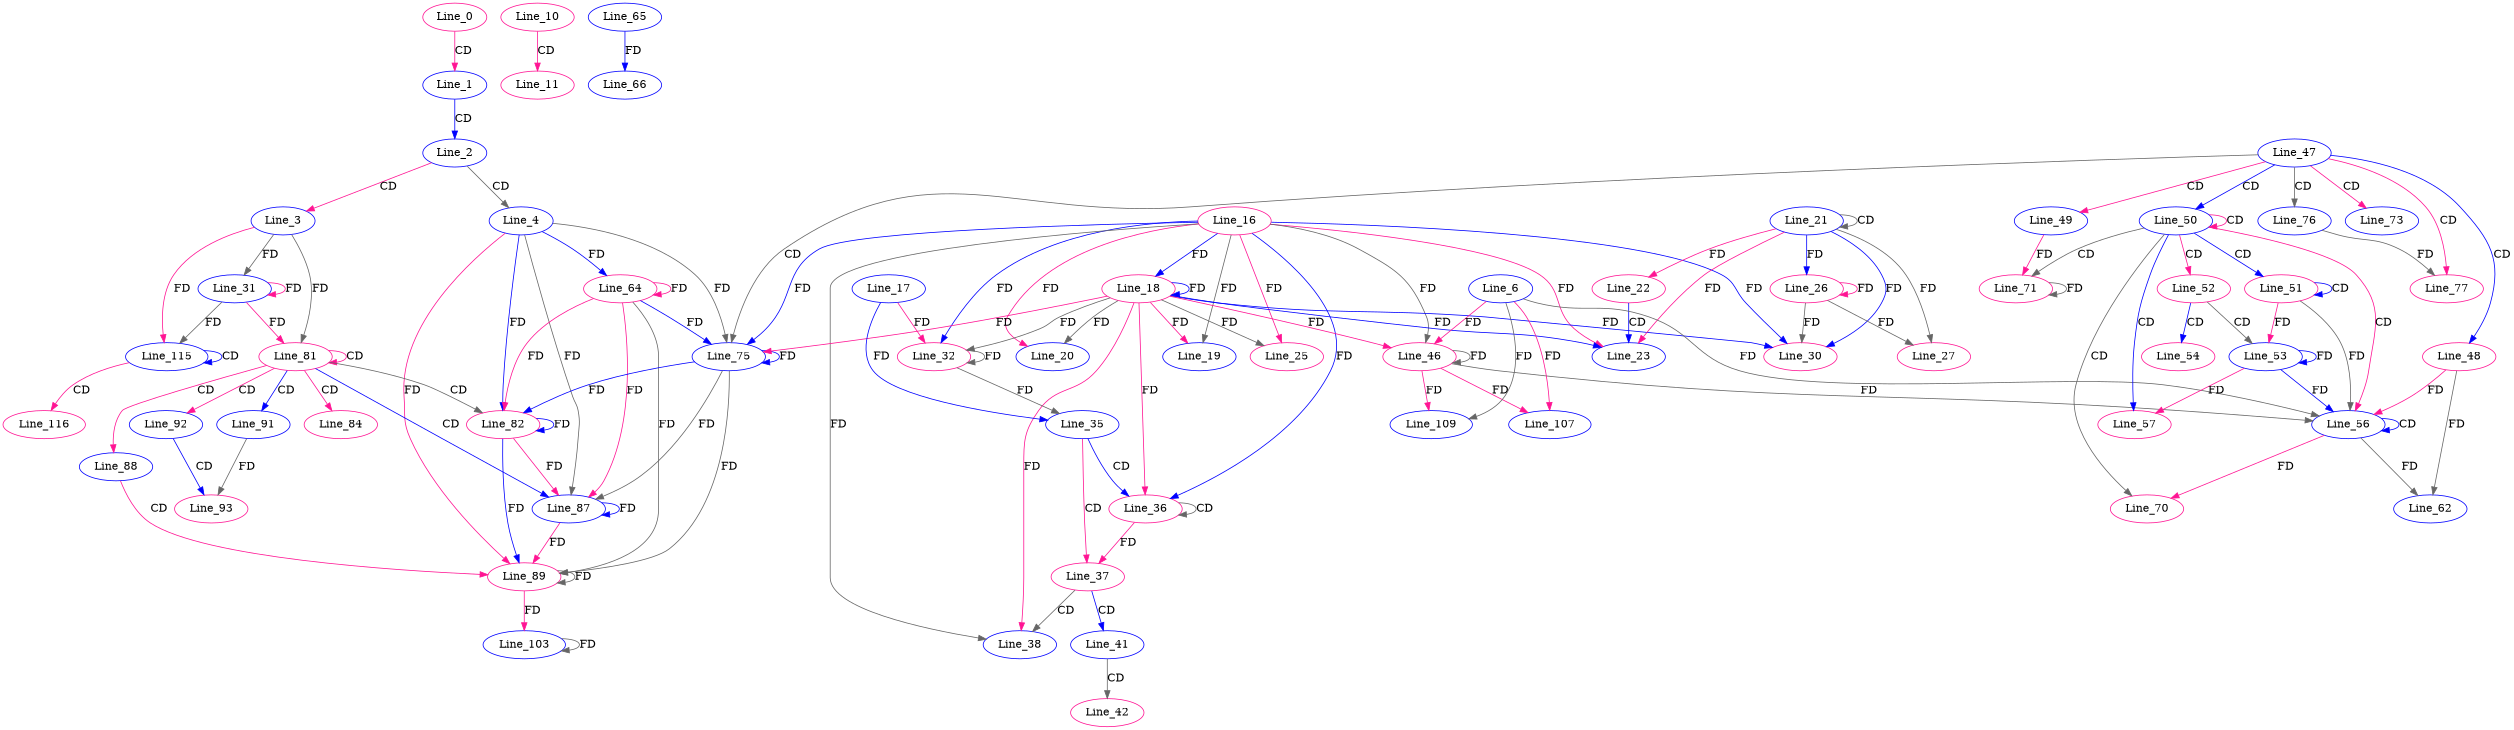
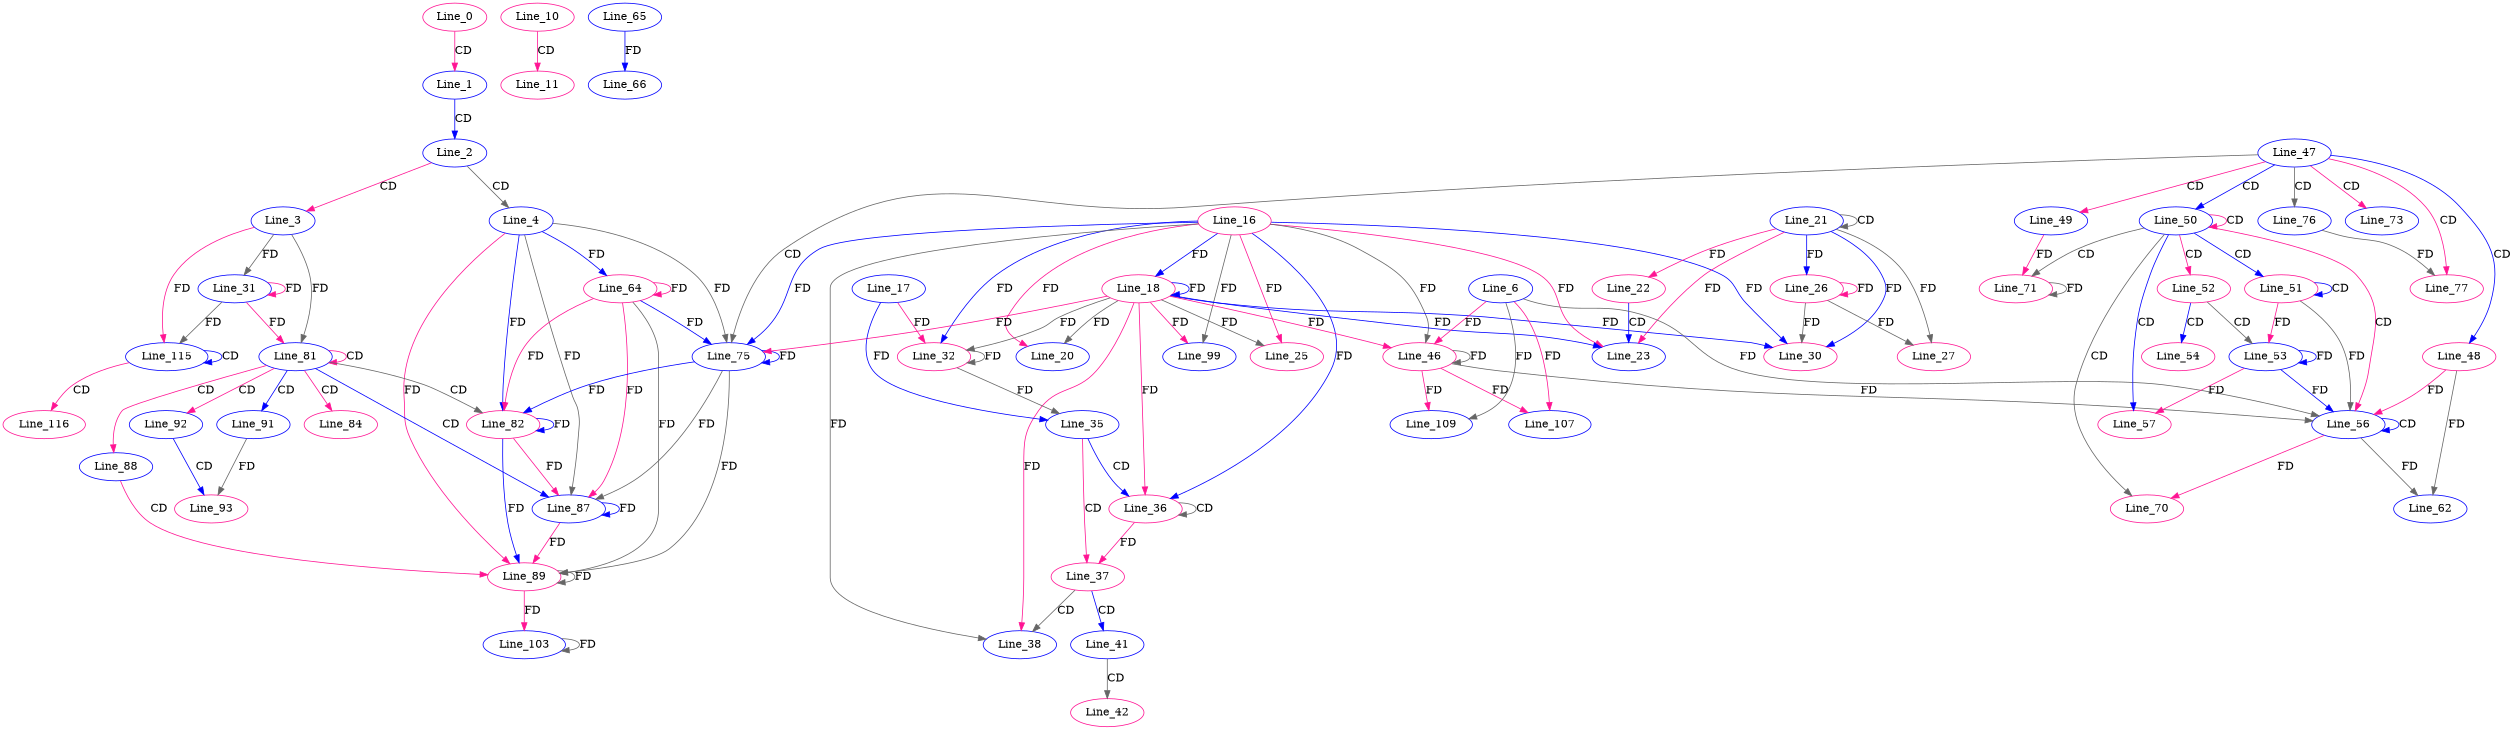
(296, 357) -> (296, 357)
(1199, 357) -> (1199, 357)
